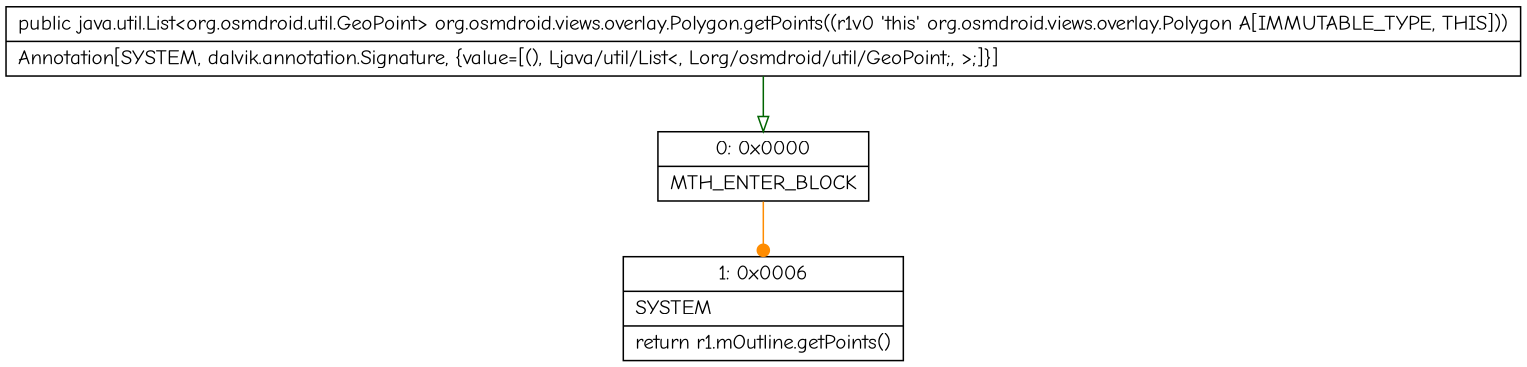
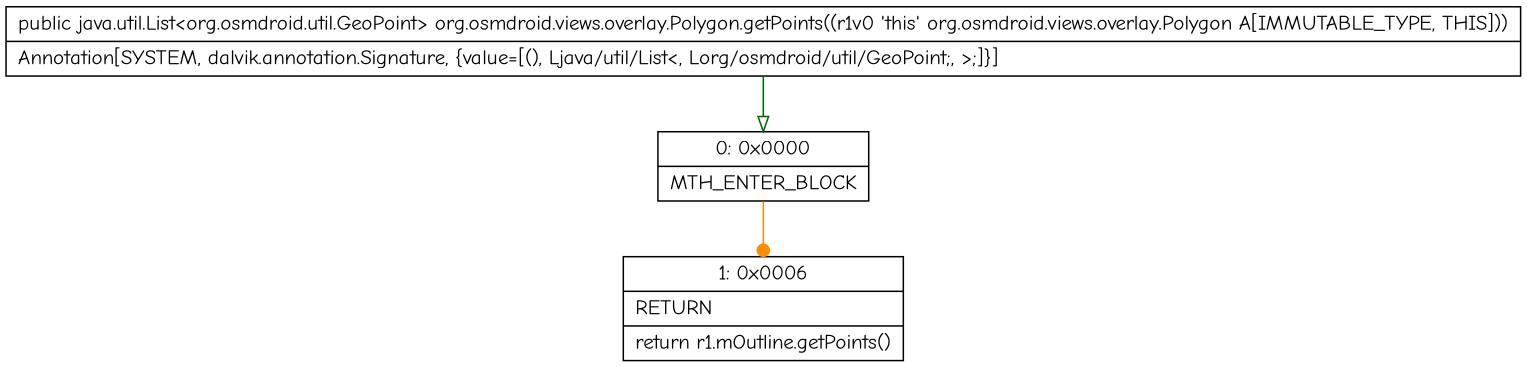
(674, 308) -> (674, 308)
